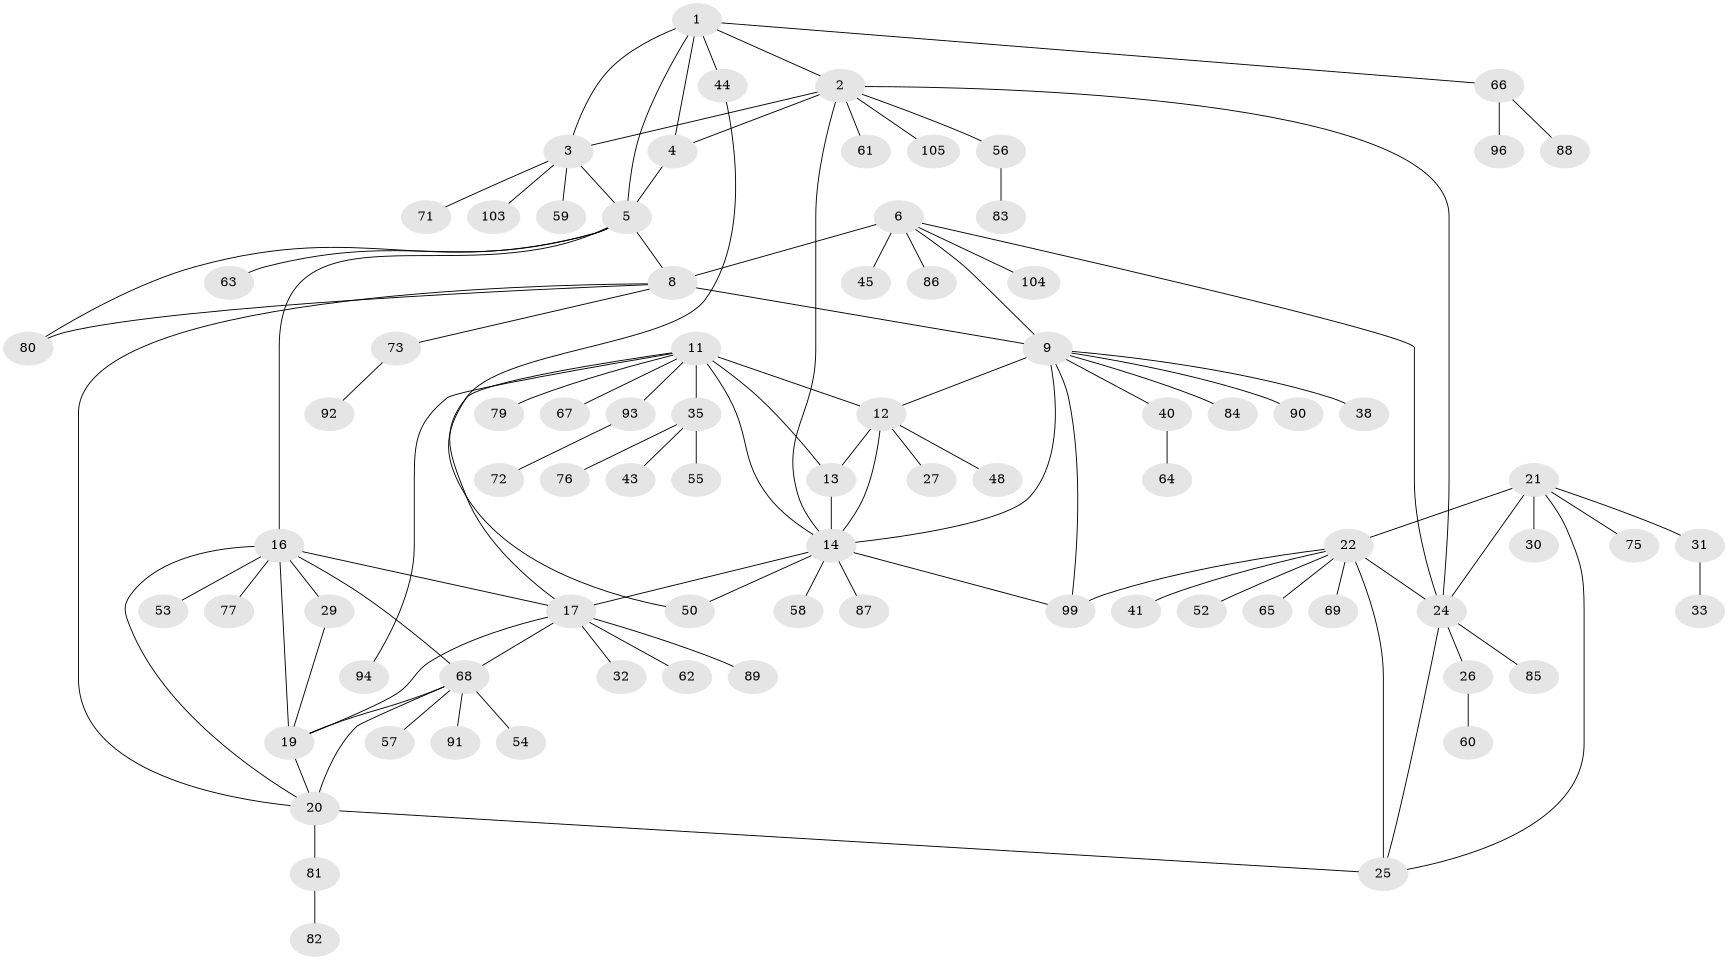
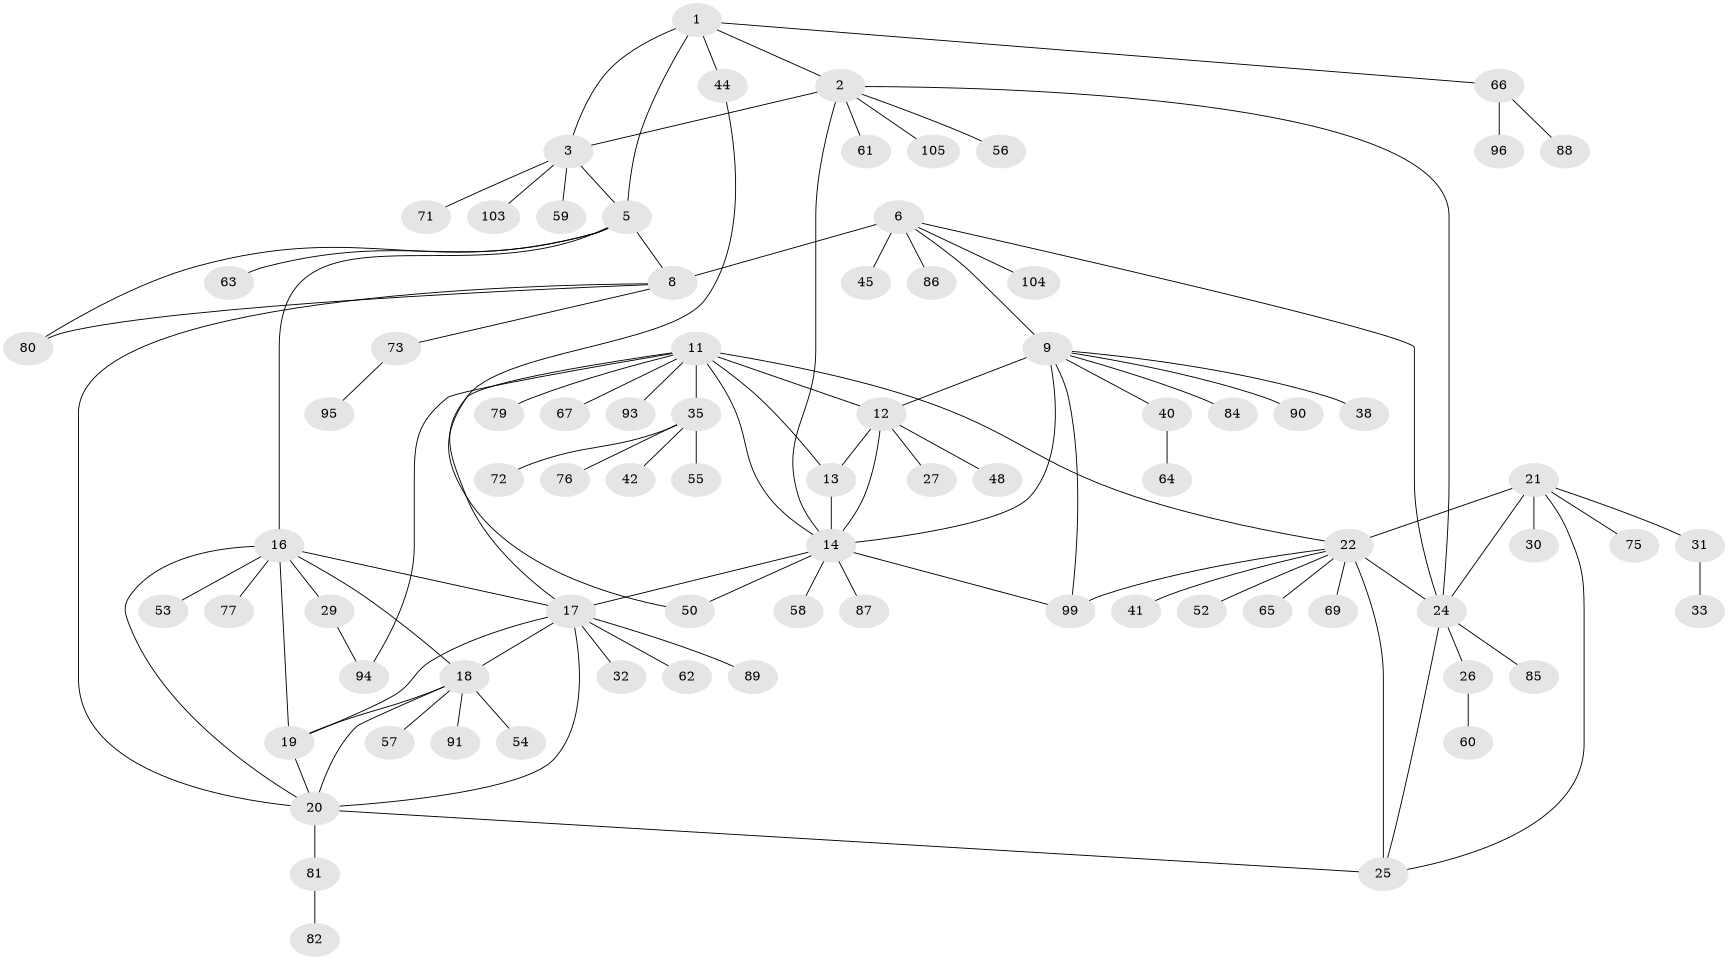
(673, 151) -> none
(1001, 217) -> none
(860, 316) -> none
(329, 414) -> (329, 414)
none -> (1023, 446)
(565, 447) -> (598, 447)
(631, 480) -> (631, 480)
(309, 677) -> (347, 644)
(464, 677) -> (464, 677)
none -> (517, 779)
